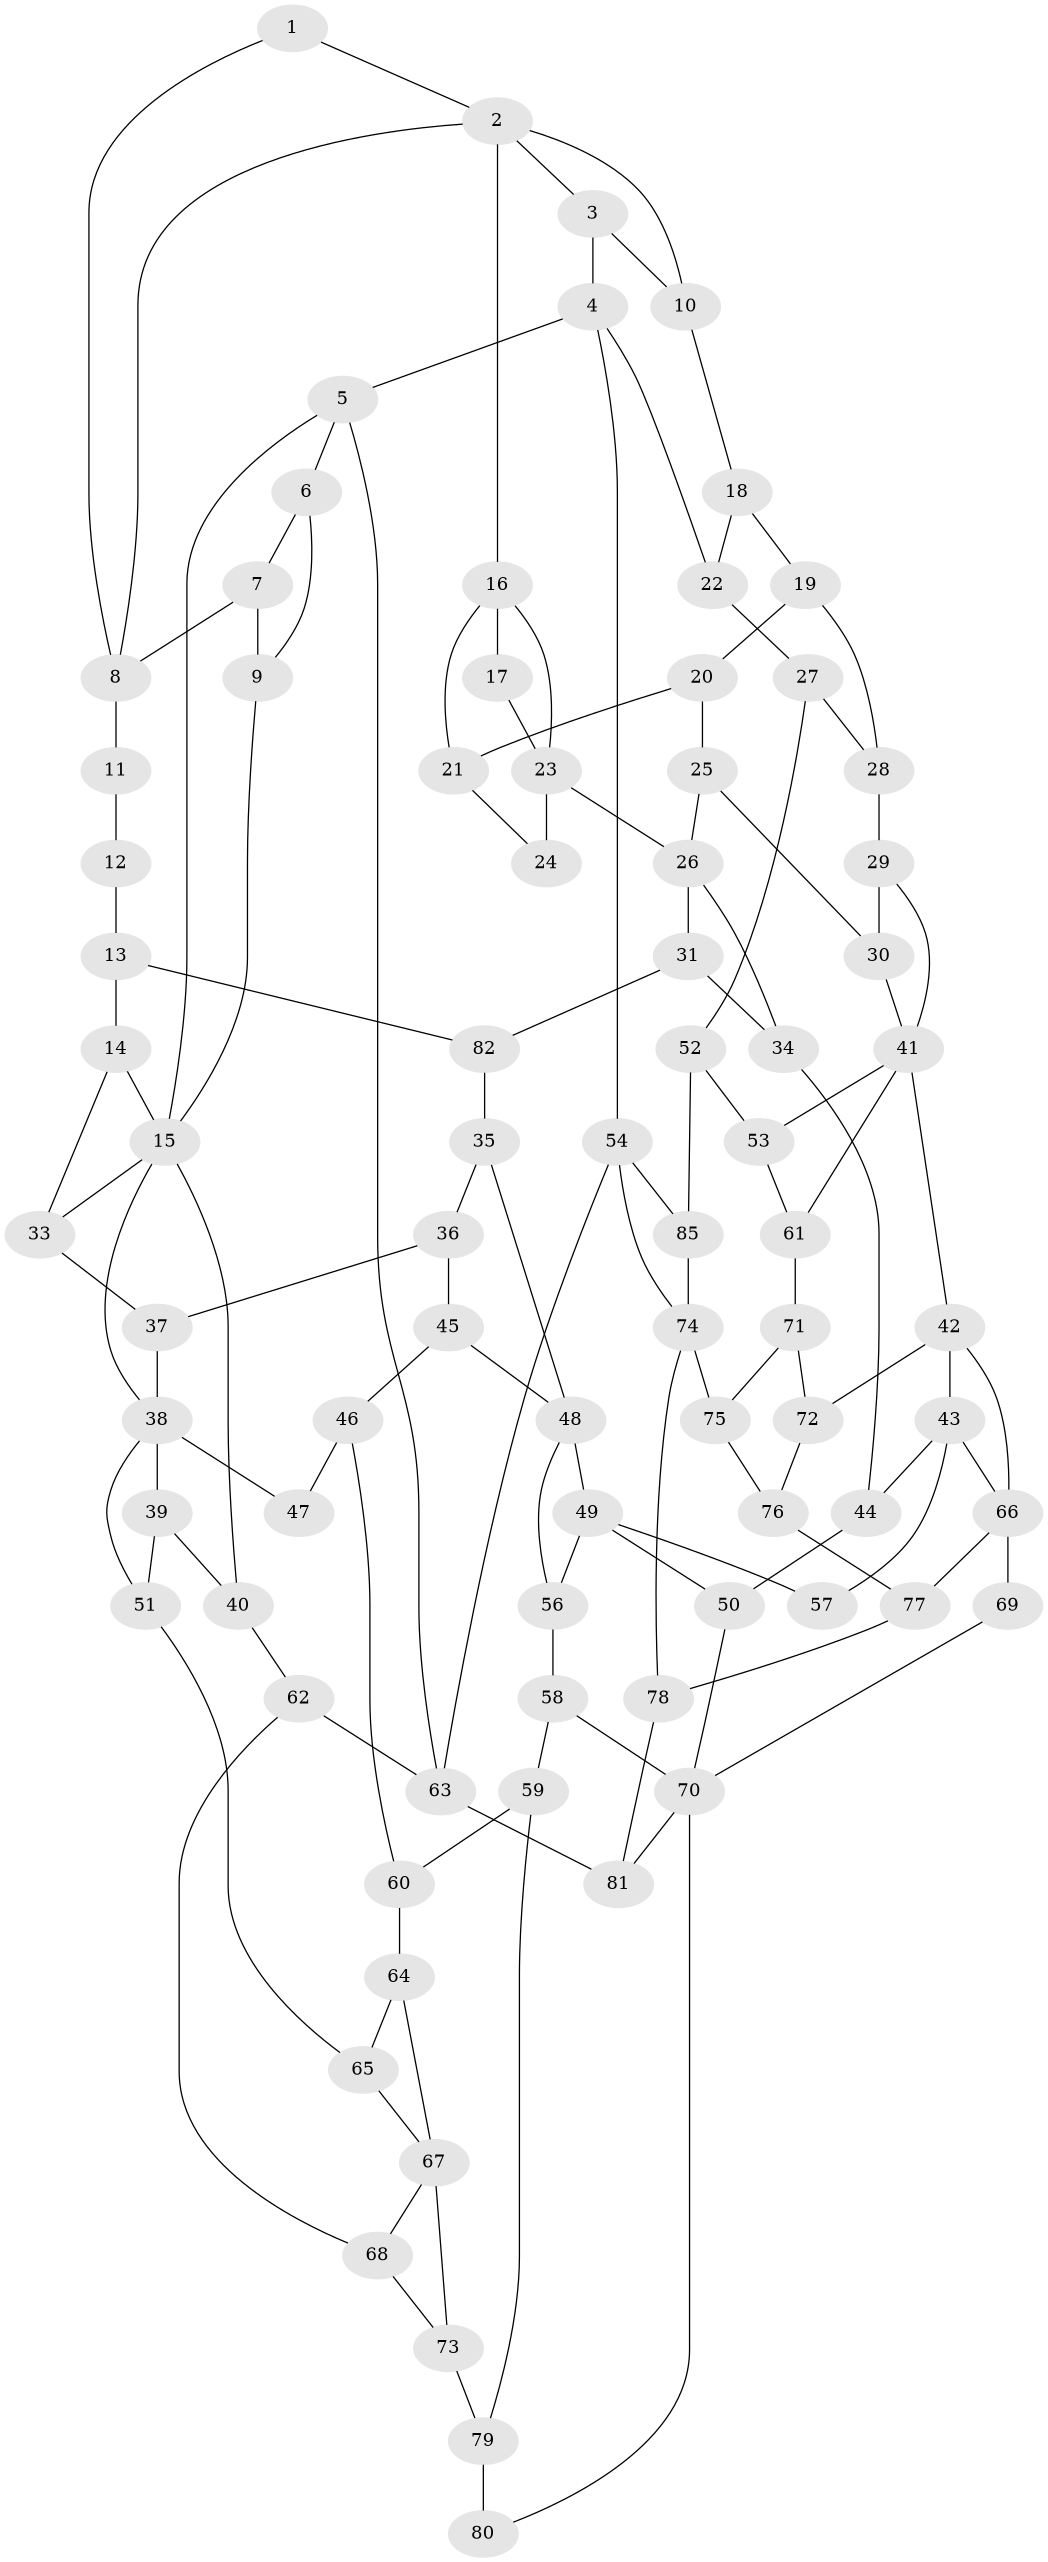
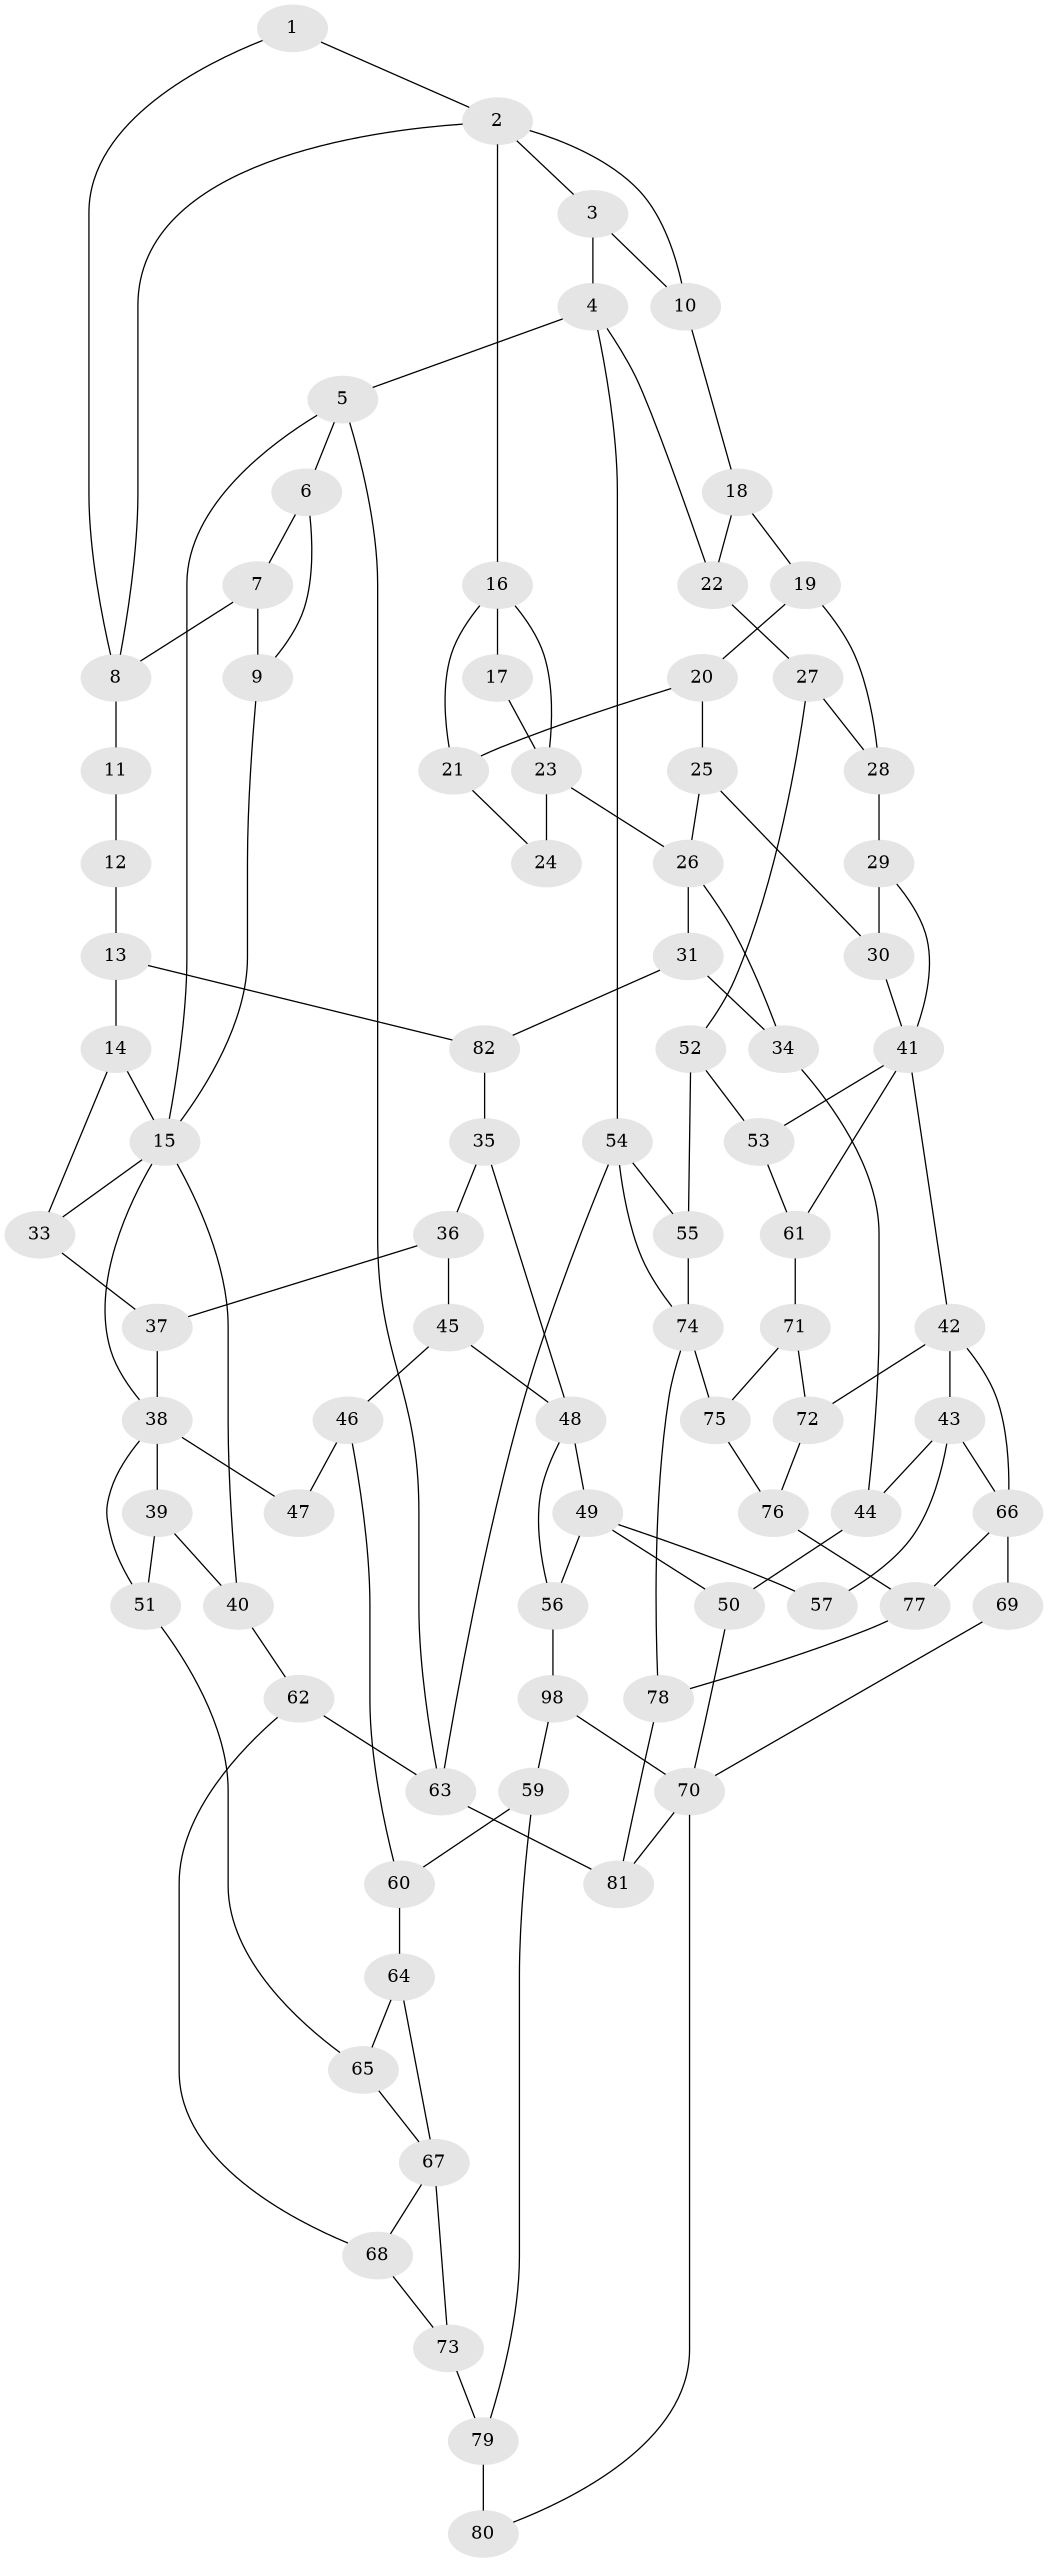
(688, 1235) -> (688, 1235)
(553, 1699) -> (553, 1699)
